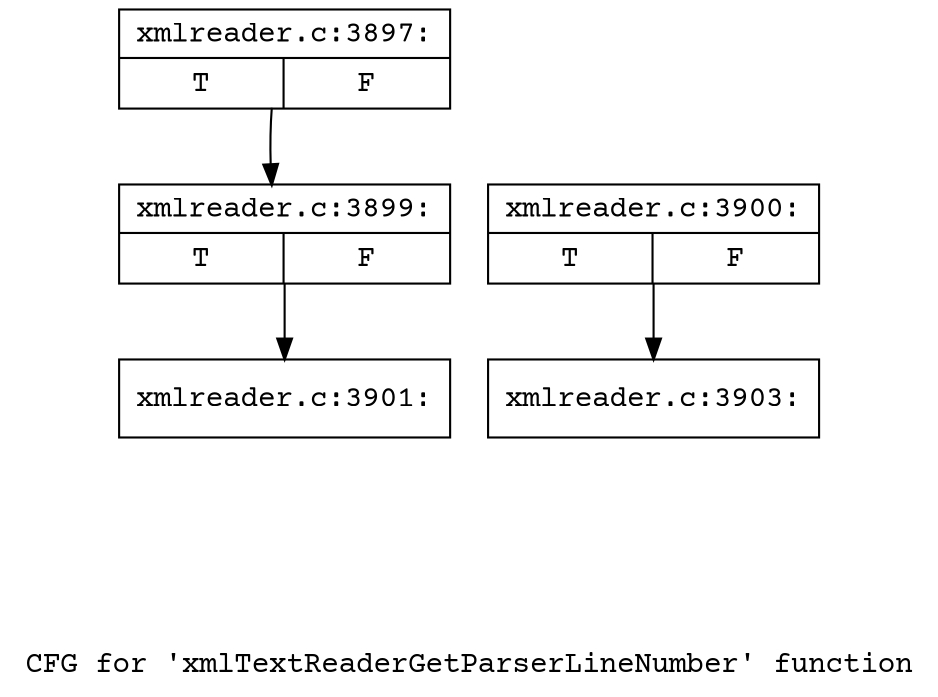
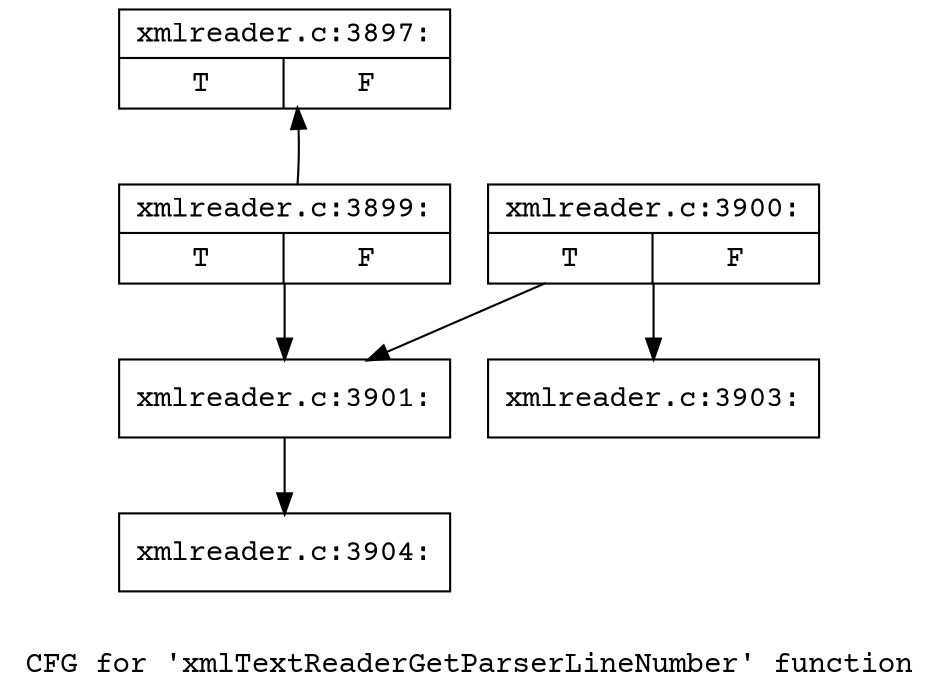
(270, 136) -> (299, 157)
none -> (466, 317)
none -> (285, 552)
